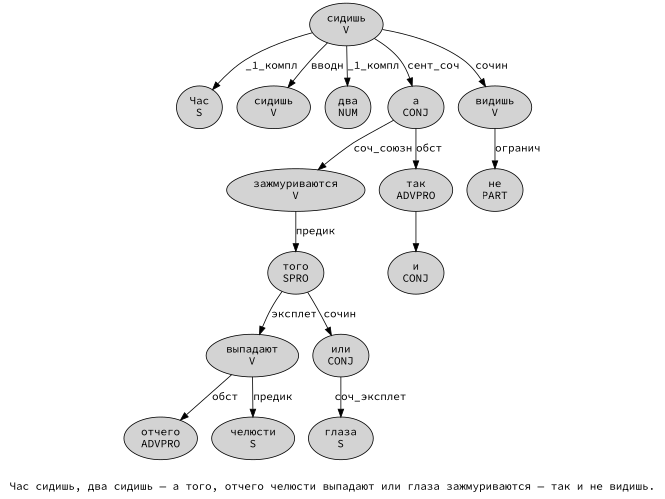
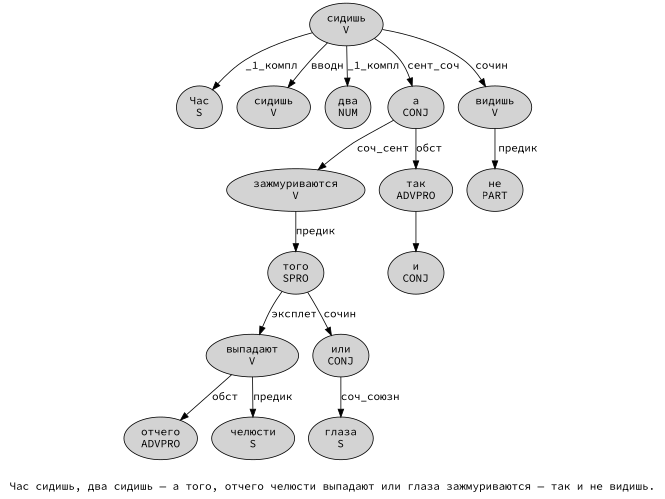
(383, 149) -> (383, 149)
(518, 149) -> (518, 149)
(371, 397) -> (371, 397)
